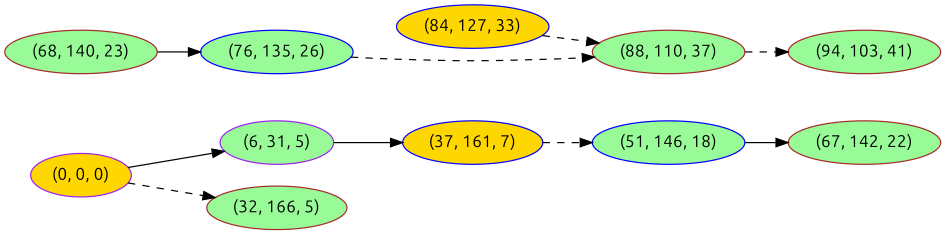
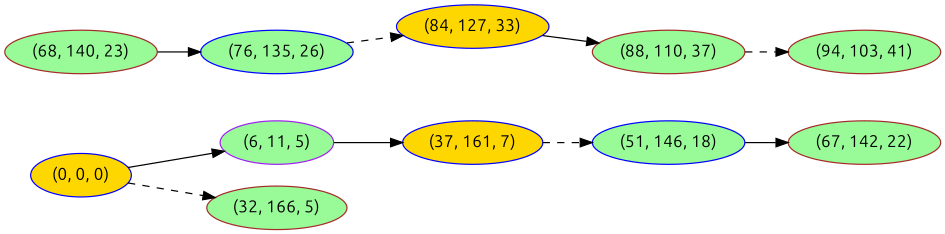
(565, 38) -> (565, 38)
(467, 61) -> (369, 40)
(277, 143) -> (277, 143)
(81, 175) -> (81, 175)
